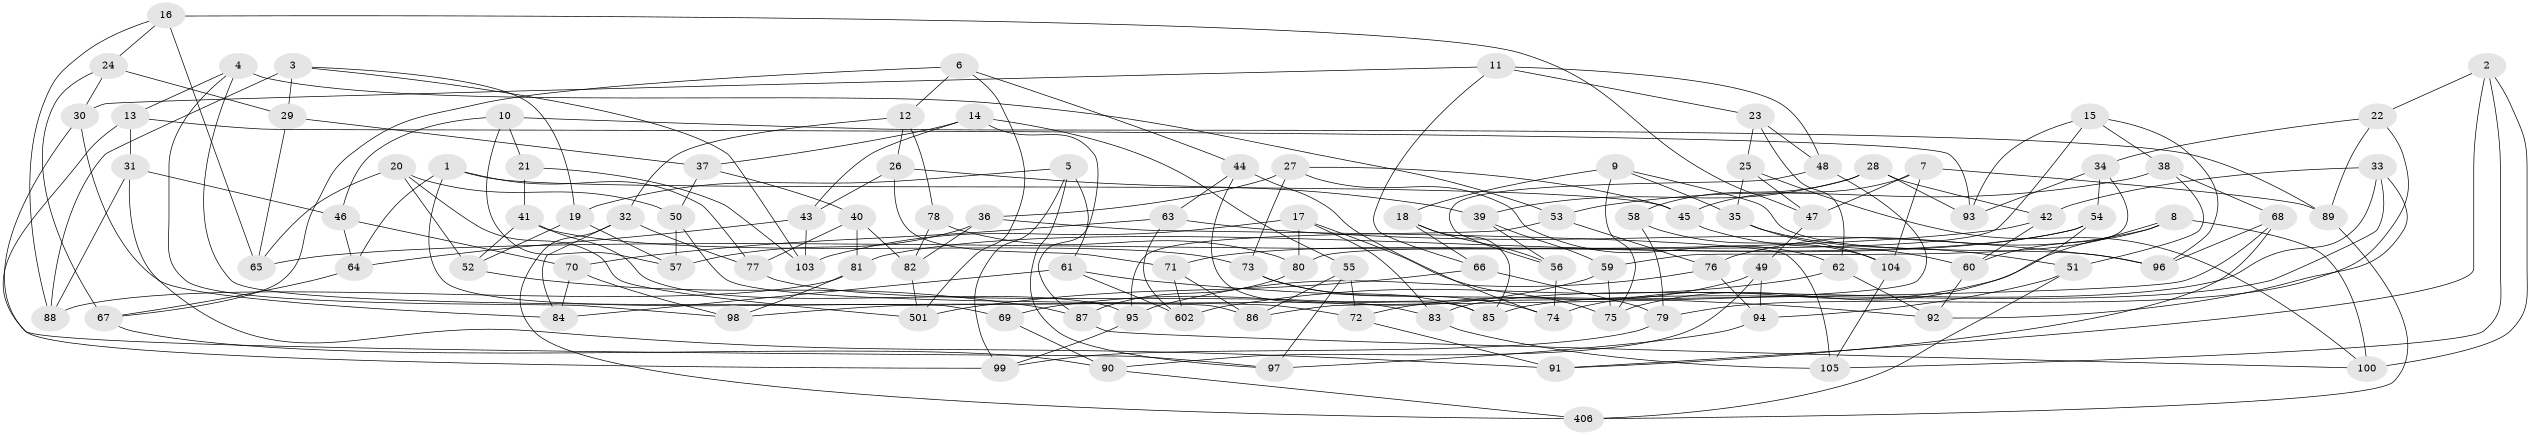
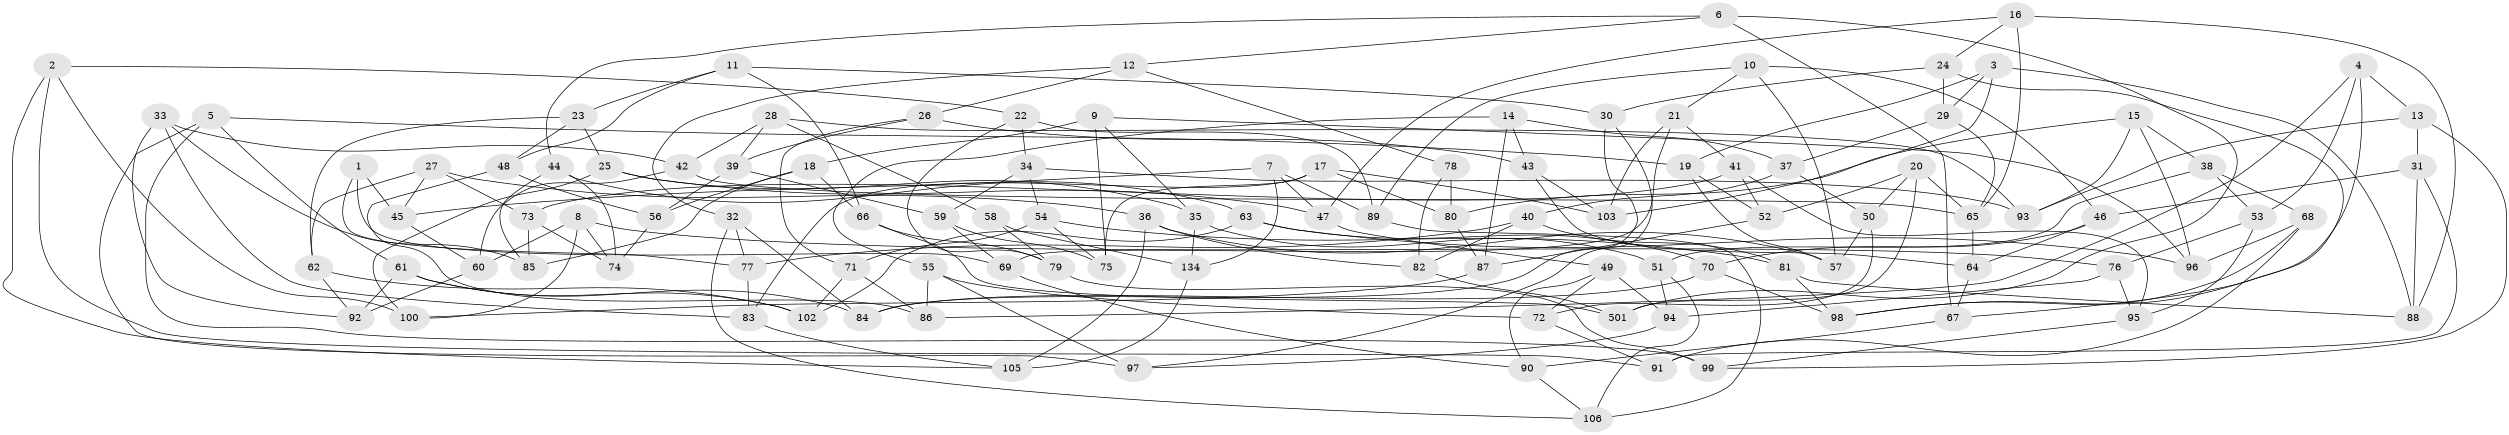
(391, 210) -> (1973, 243)
none -> (1382, 251)
(1891, 268) -> (1191, 268)
(1185, 318) -> (807, 318)
(1584, 419) -> (1593, 419)
